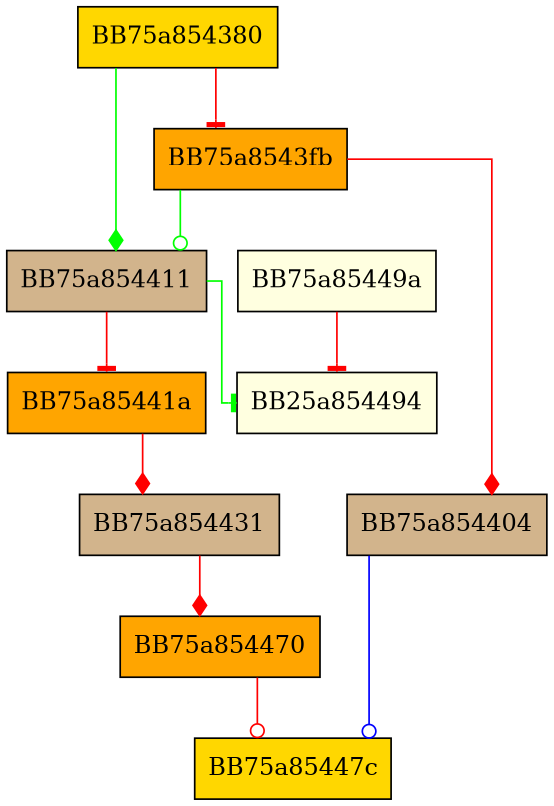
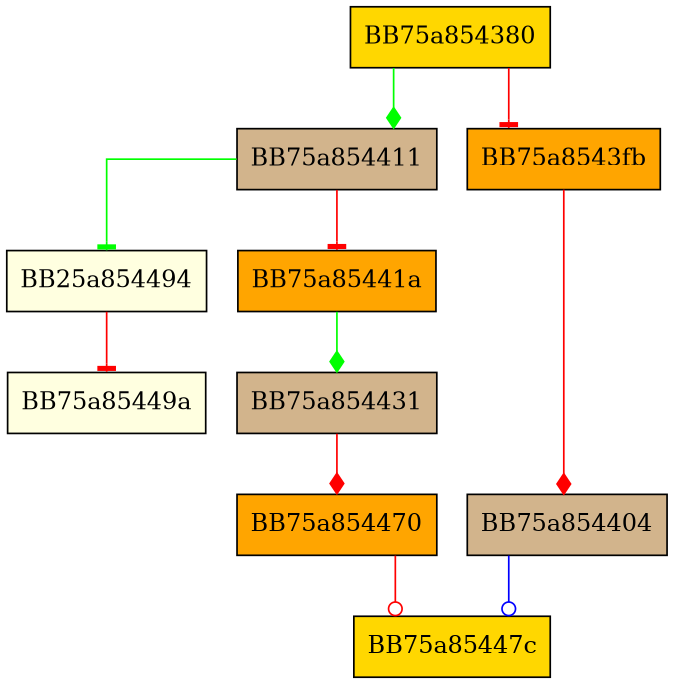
(180, 213) -> none
(337, 338) -> (107, 338)
(143, 454) -> (337, 332)
